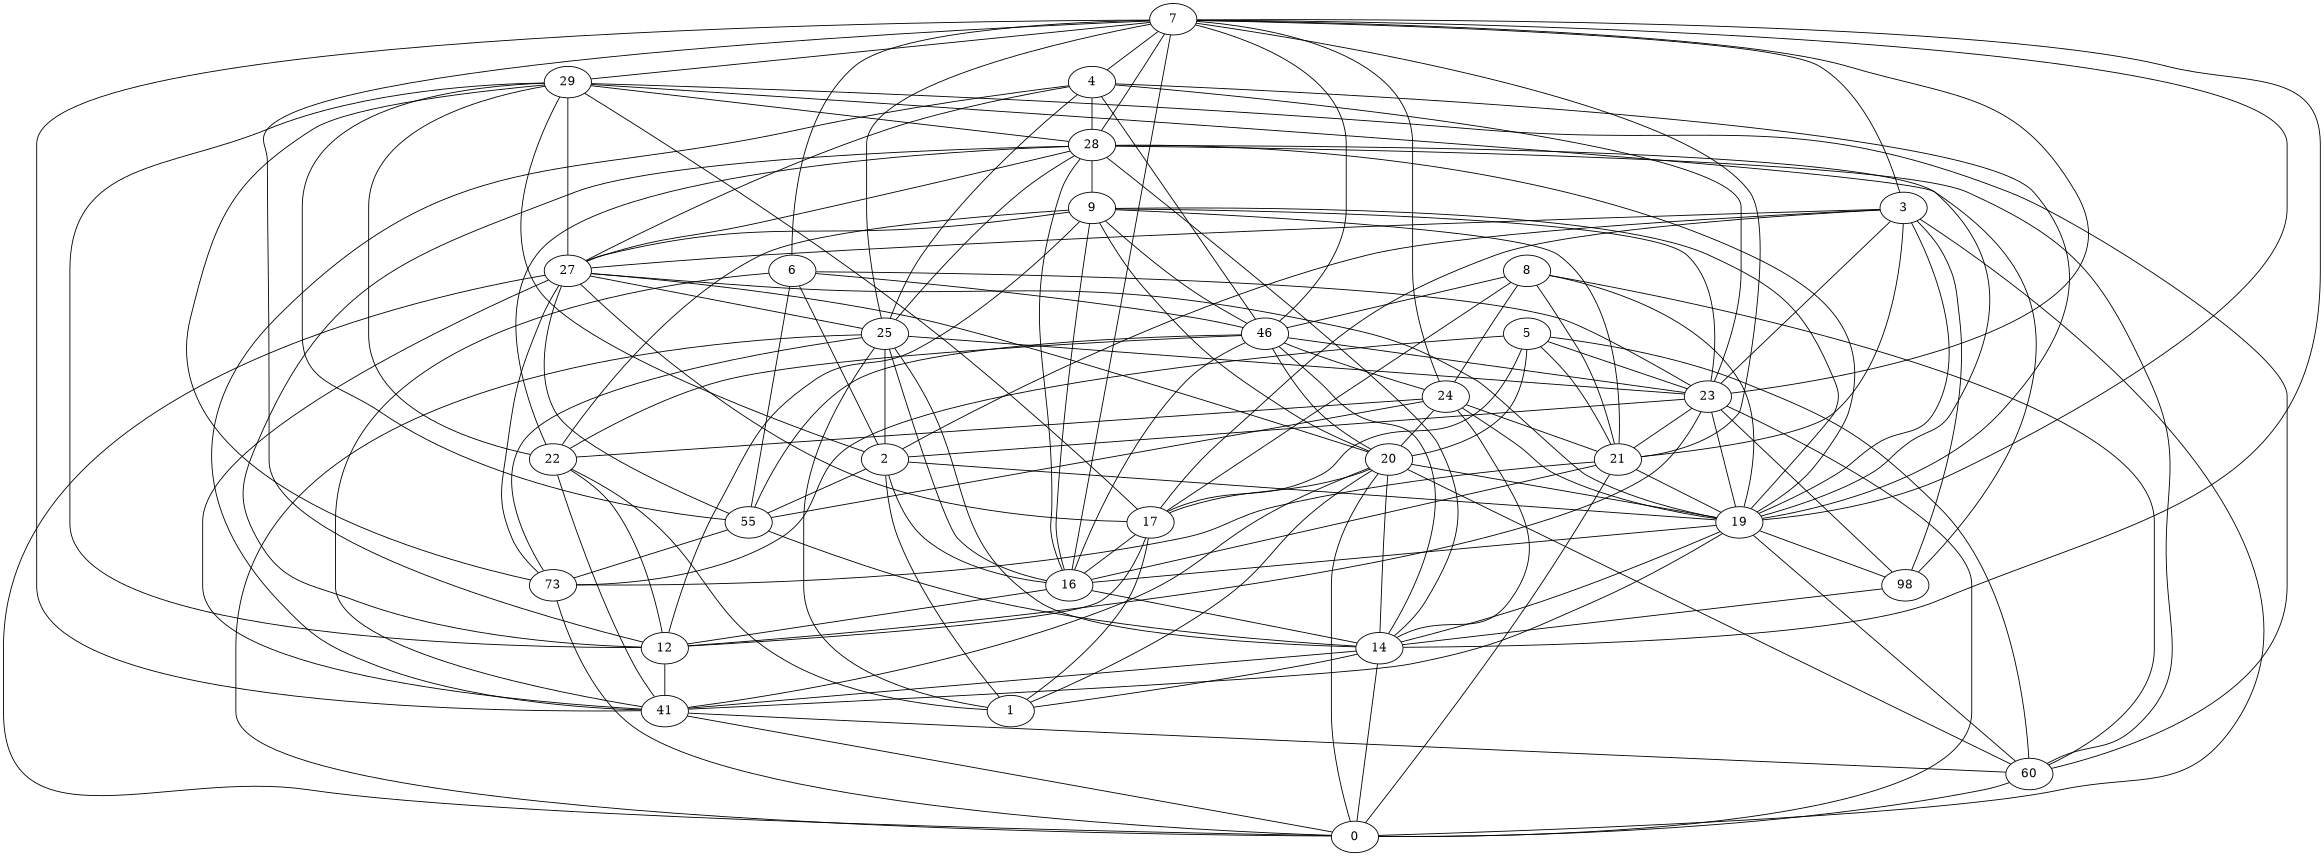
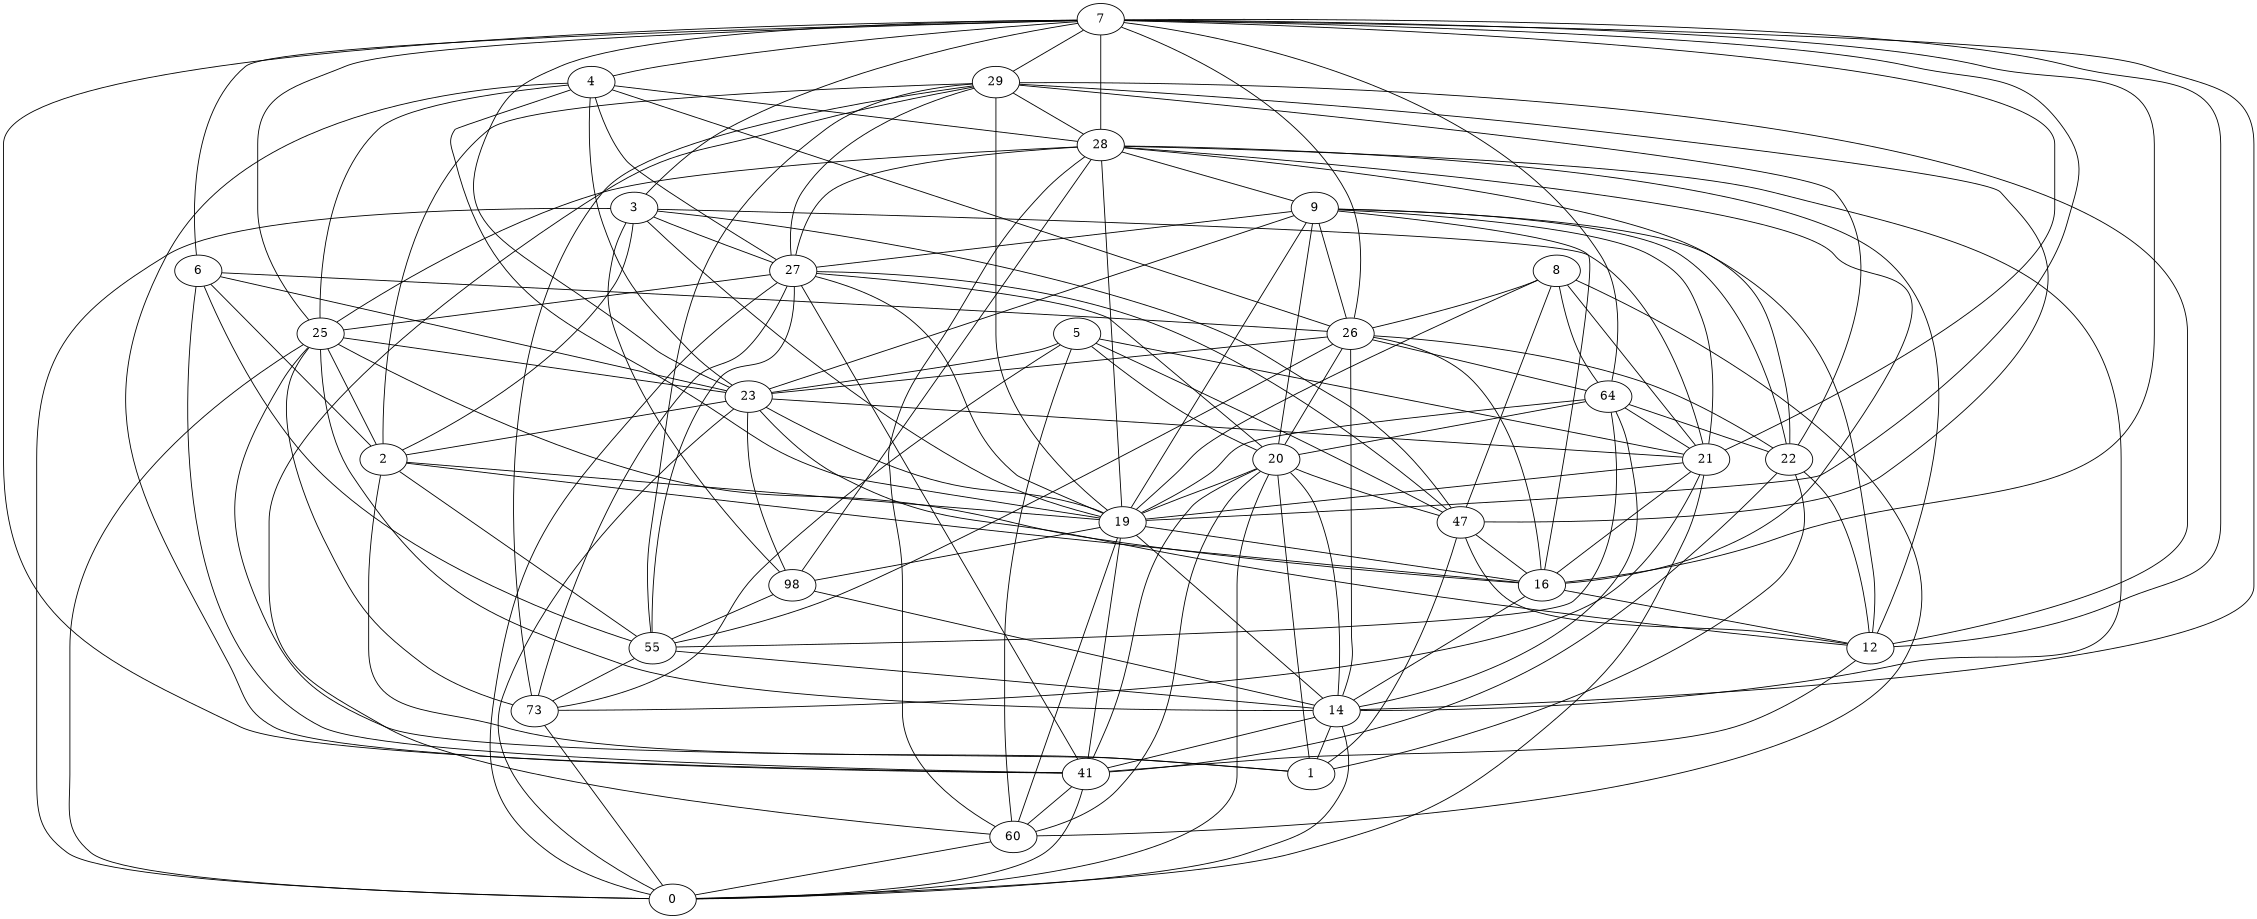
(1806, 302) -> none
(1265, 334) -> (1351, 334)
(1446, 397) -> (1608, 397)
(1151, 522) -> (1461, 522)
none -> (717, 619)
